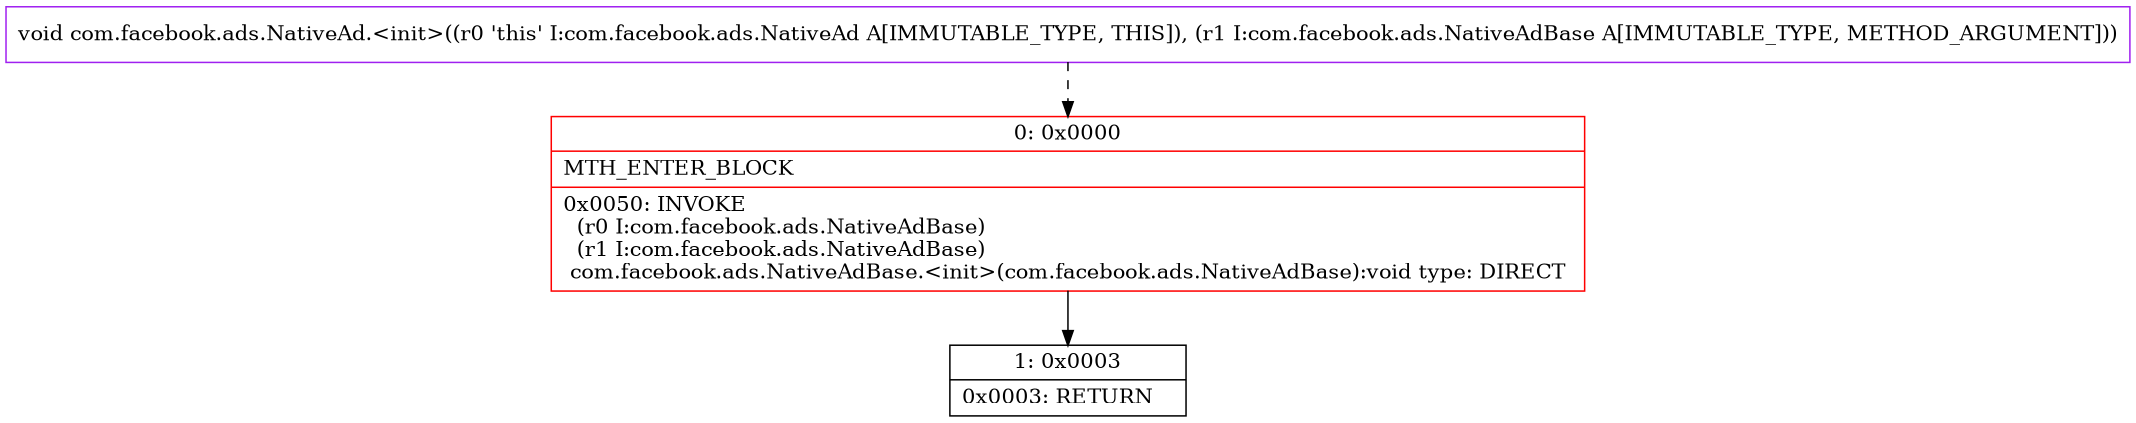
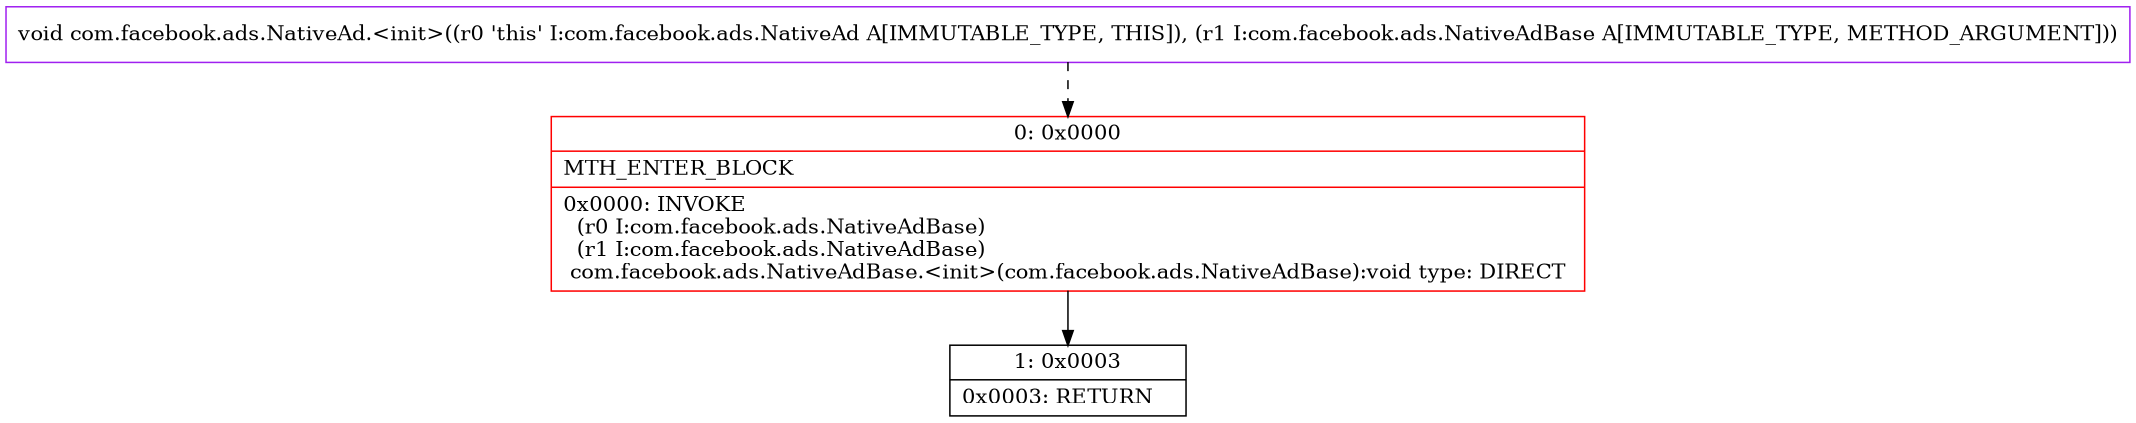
(662, 205) -> (662, 205)
